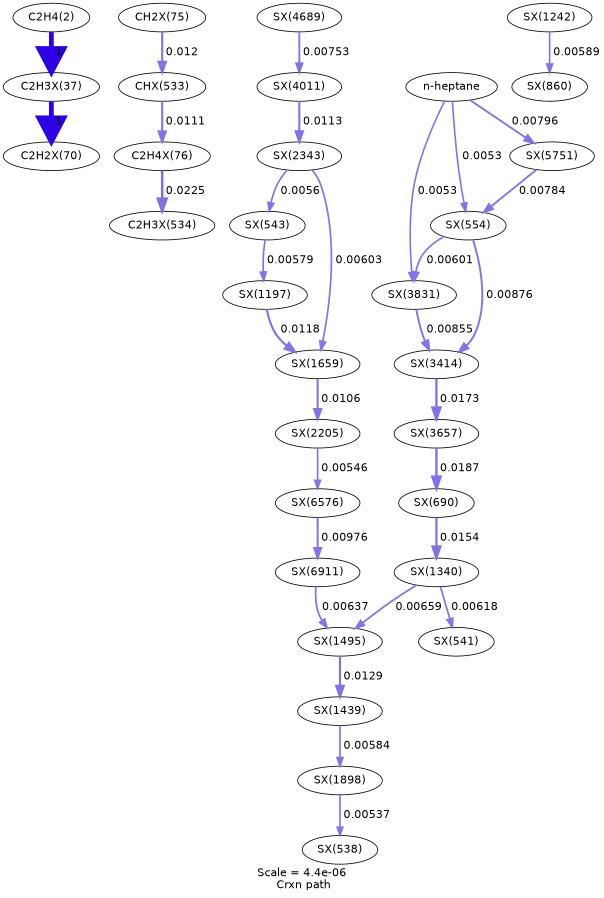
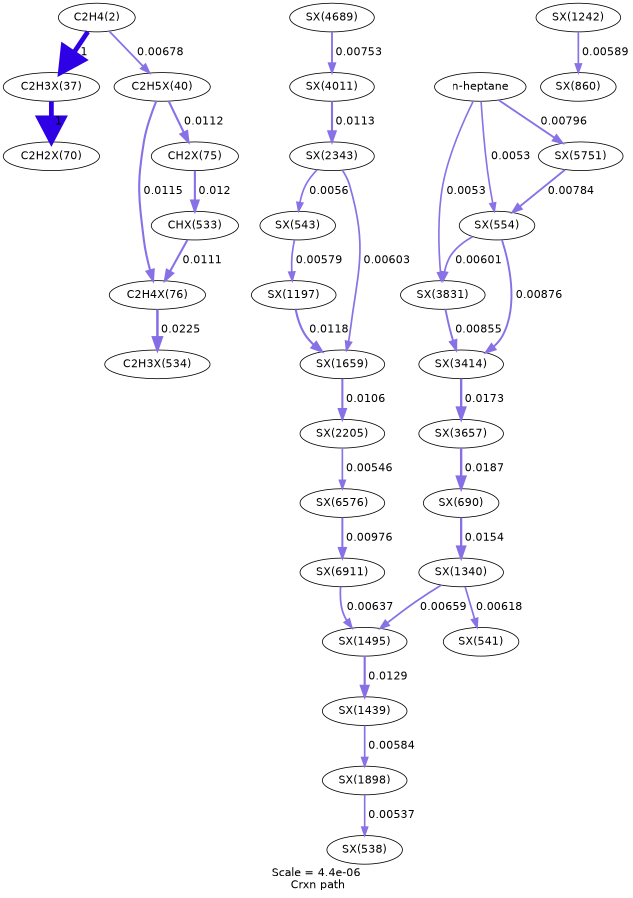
none -> (162, 87)
